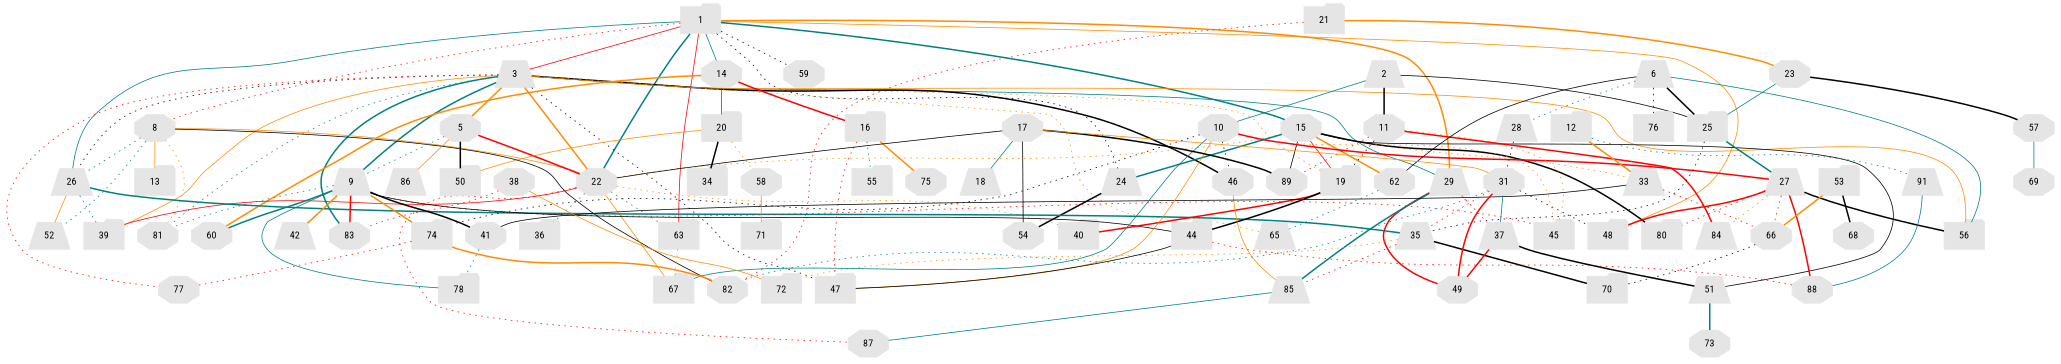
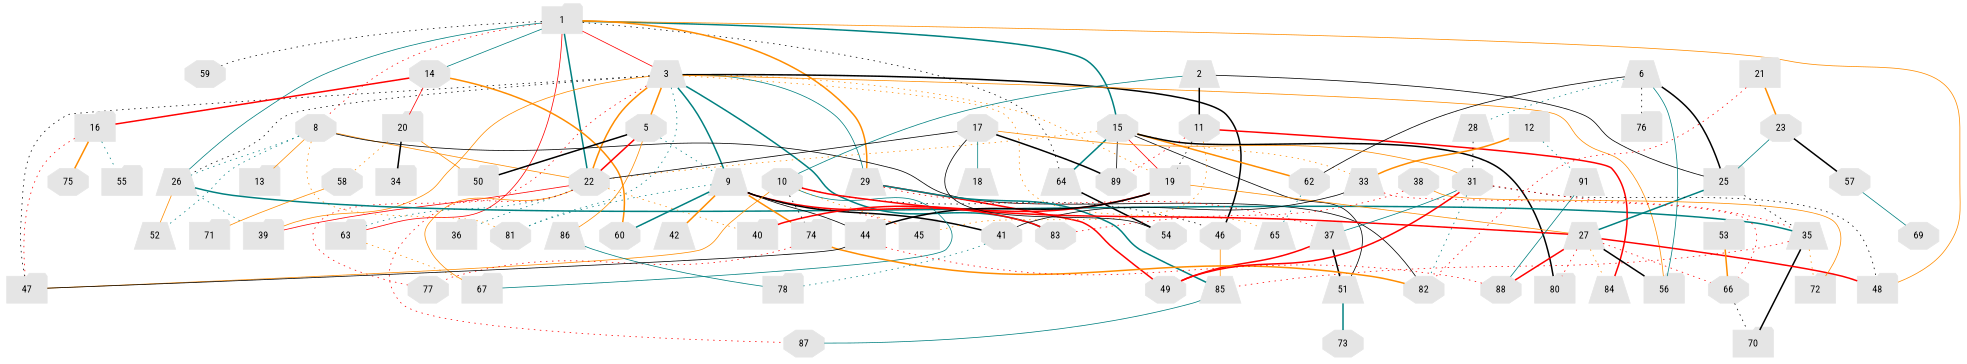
(1121, 182) -> (1062, 182)
none -> (1417, 214)
(1853, 236) -> none
(307, 269) -> (673, 270)
